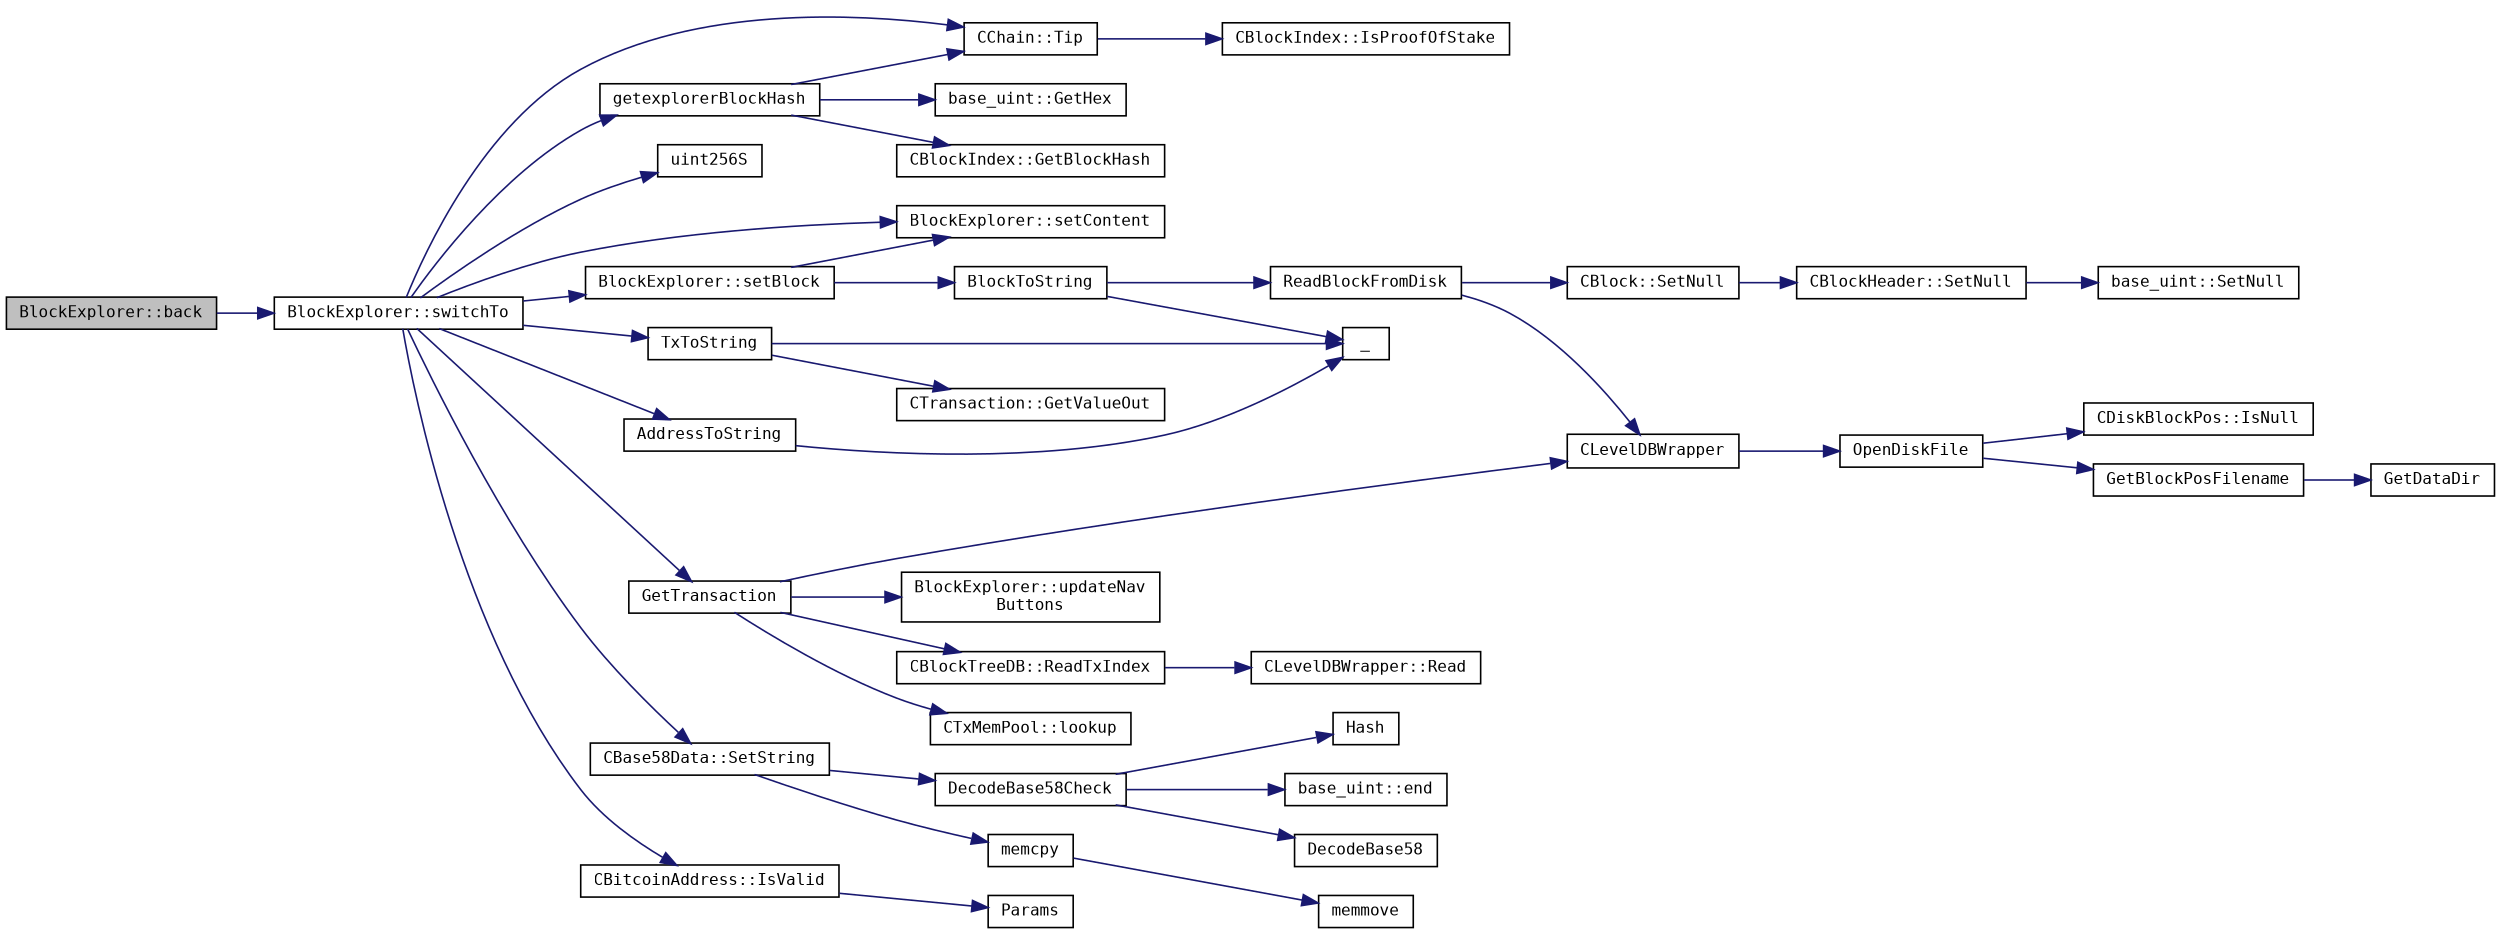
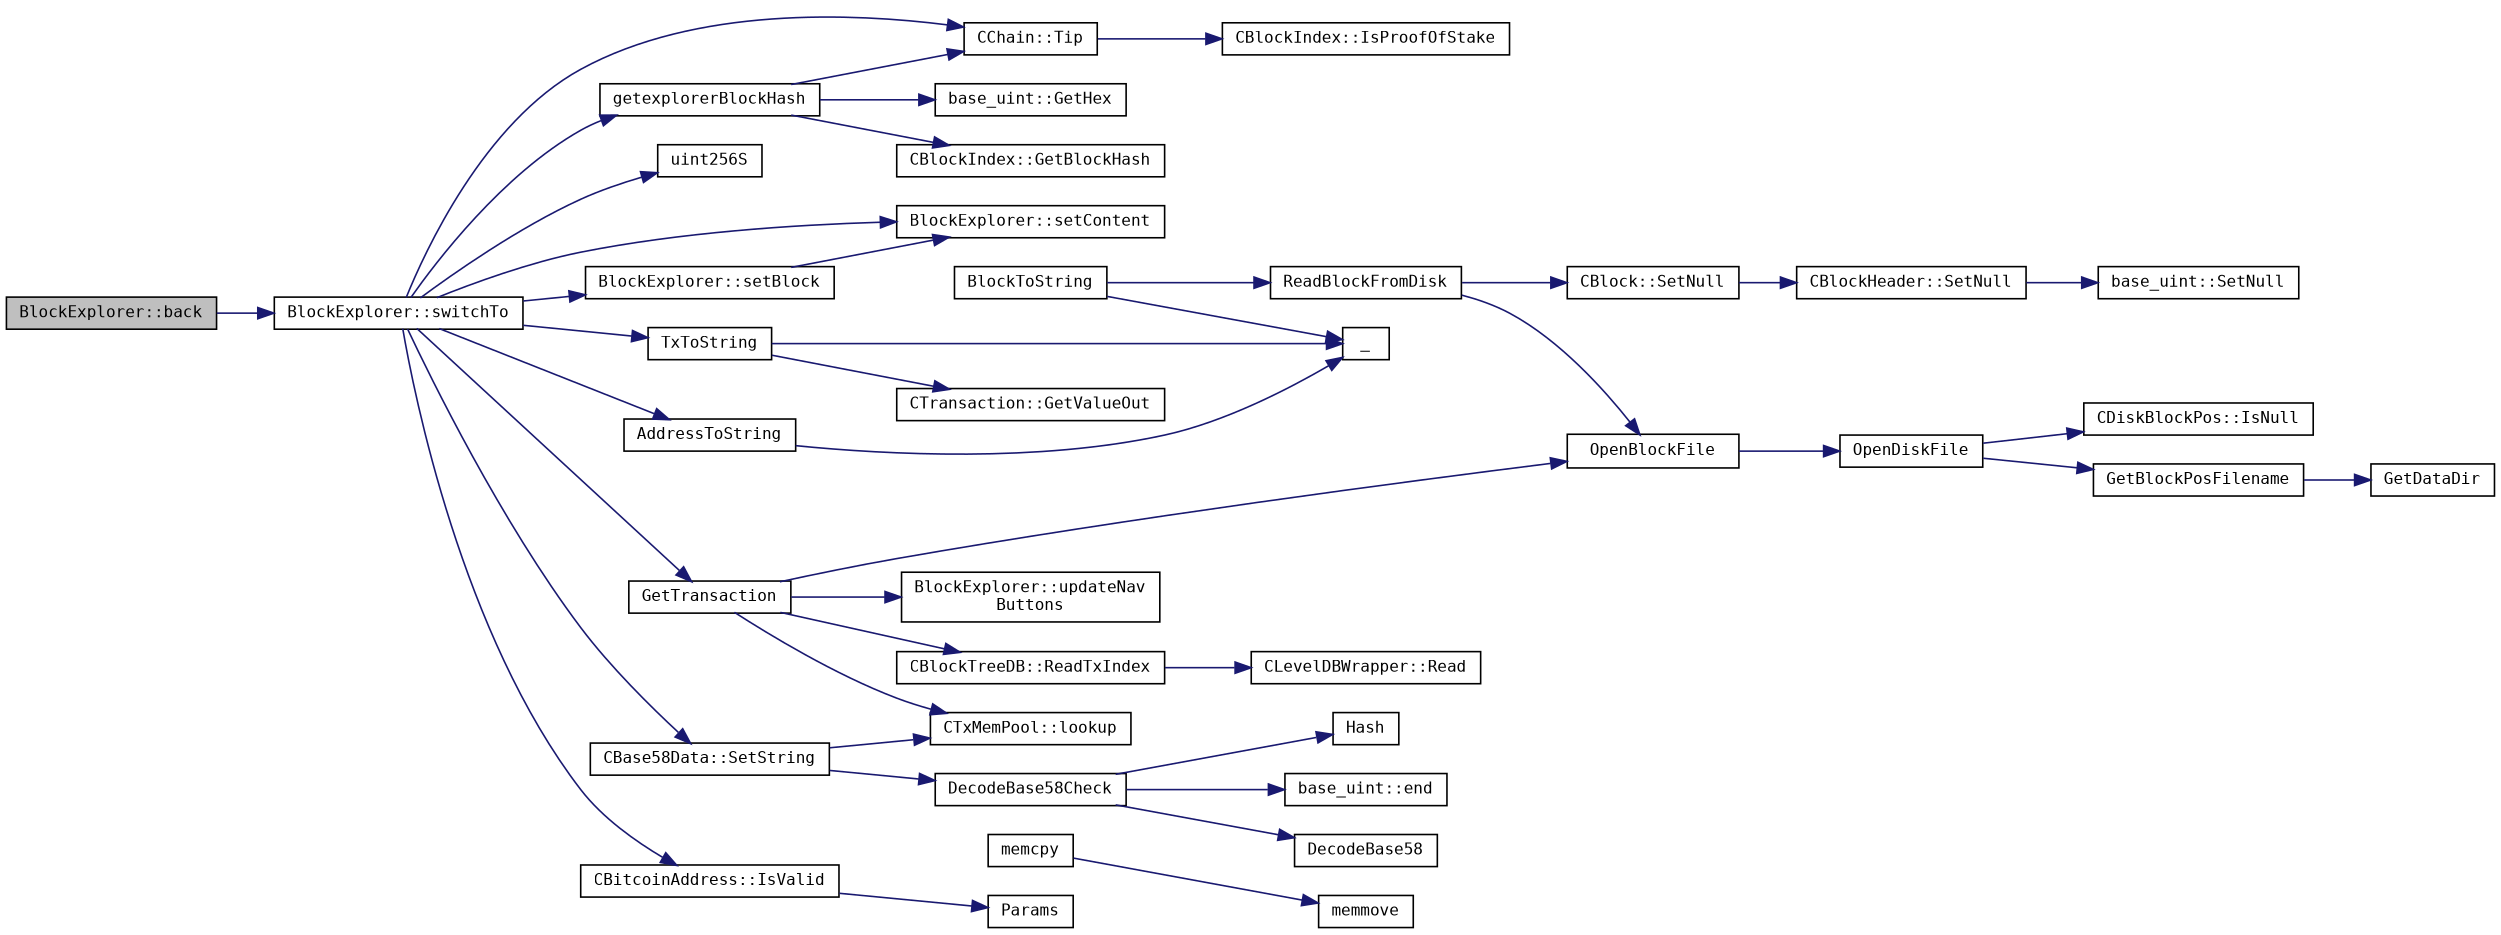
(886, 283) -> none
(1653, 451) -> (1653, 451)
(862, 810) -> (871, 744)
